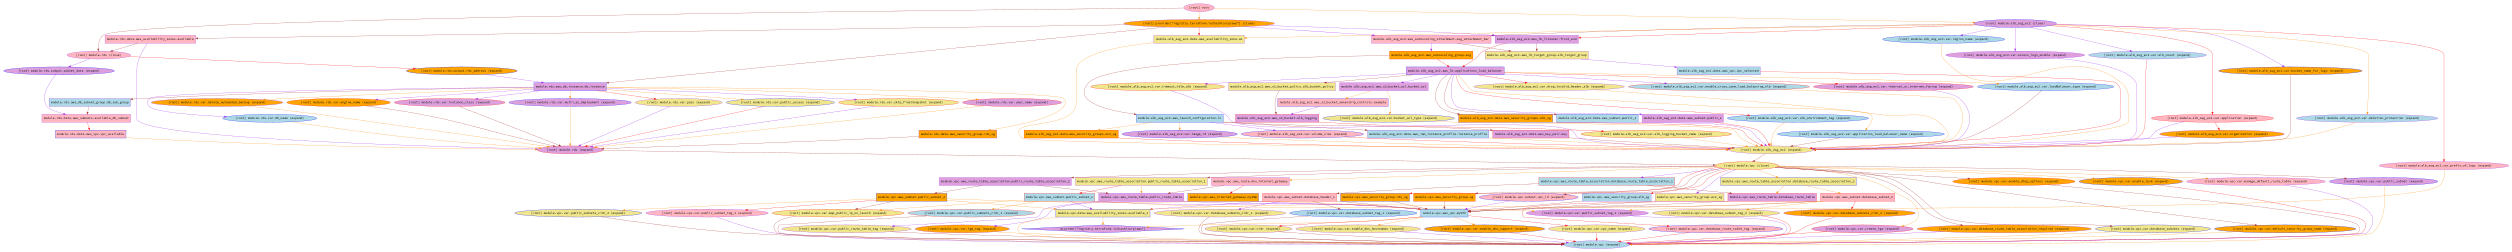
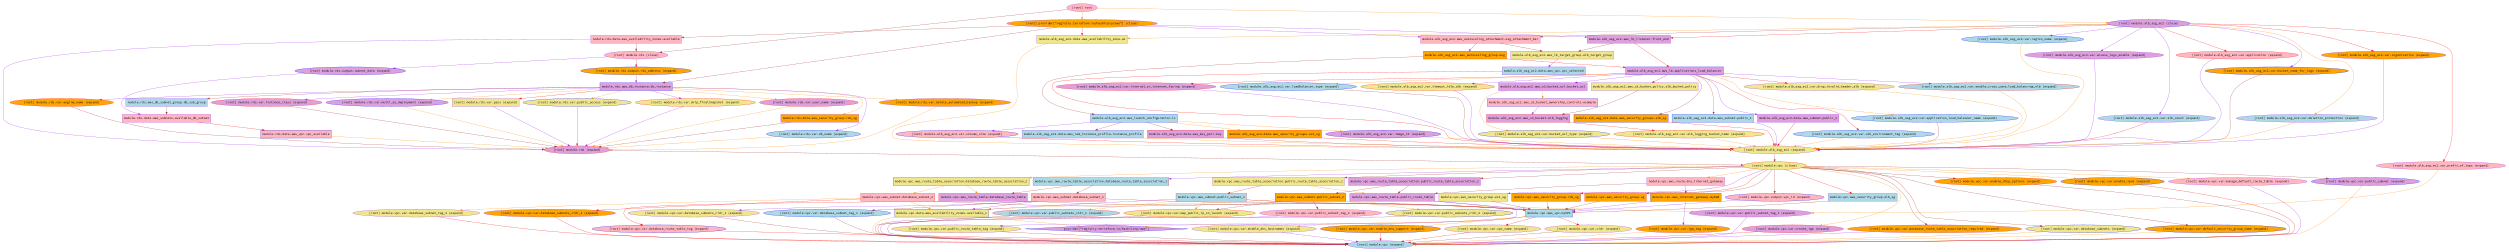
(679, 102) -> (486, 102)
(2217, 125) -> (2282, 30)
(1300, 197) -> (1068, 197)
